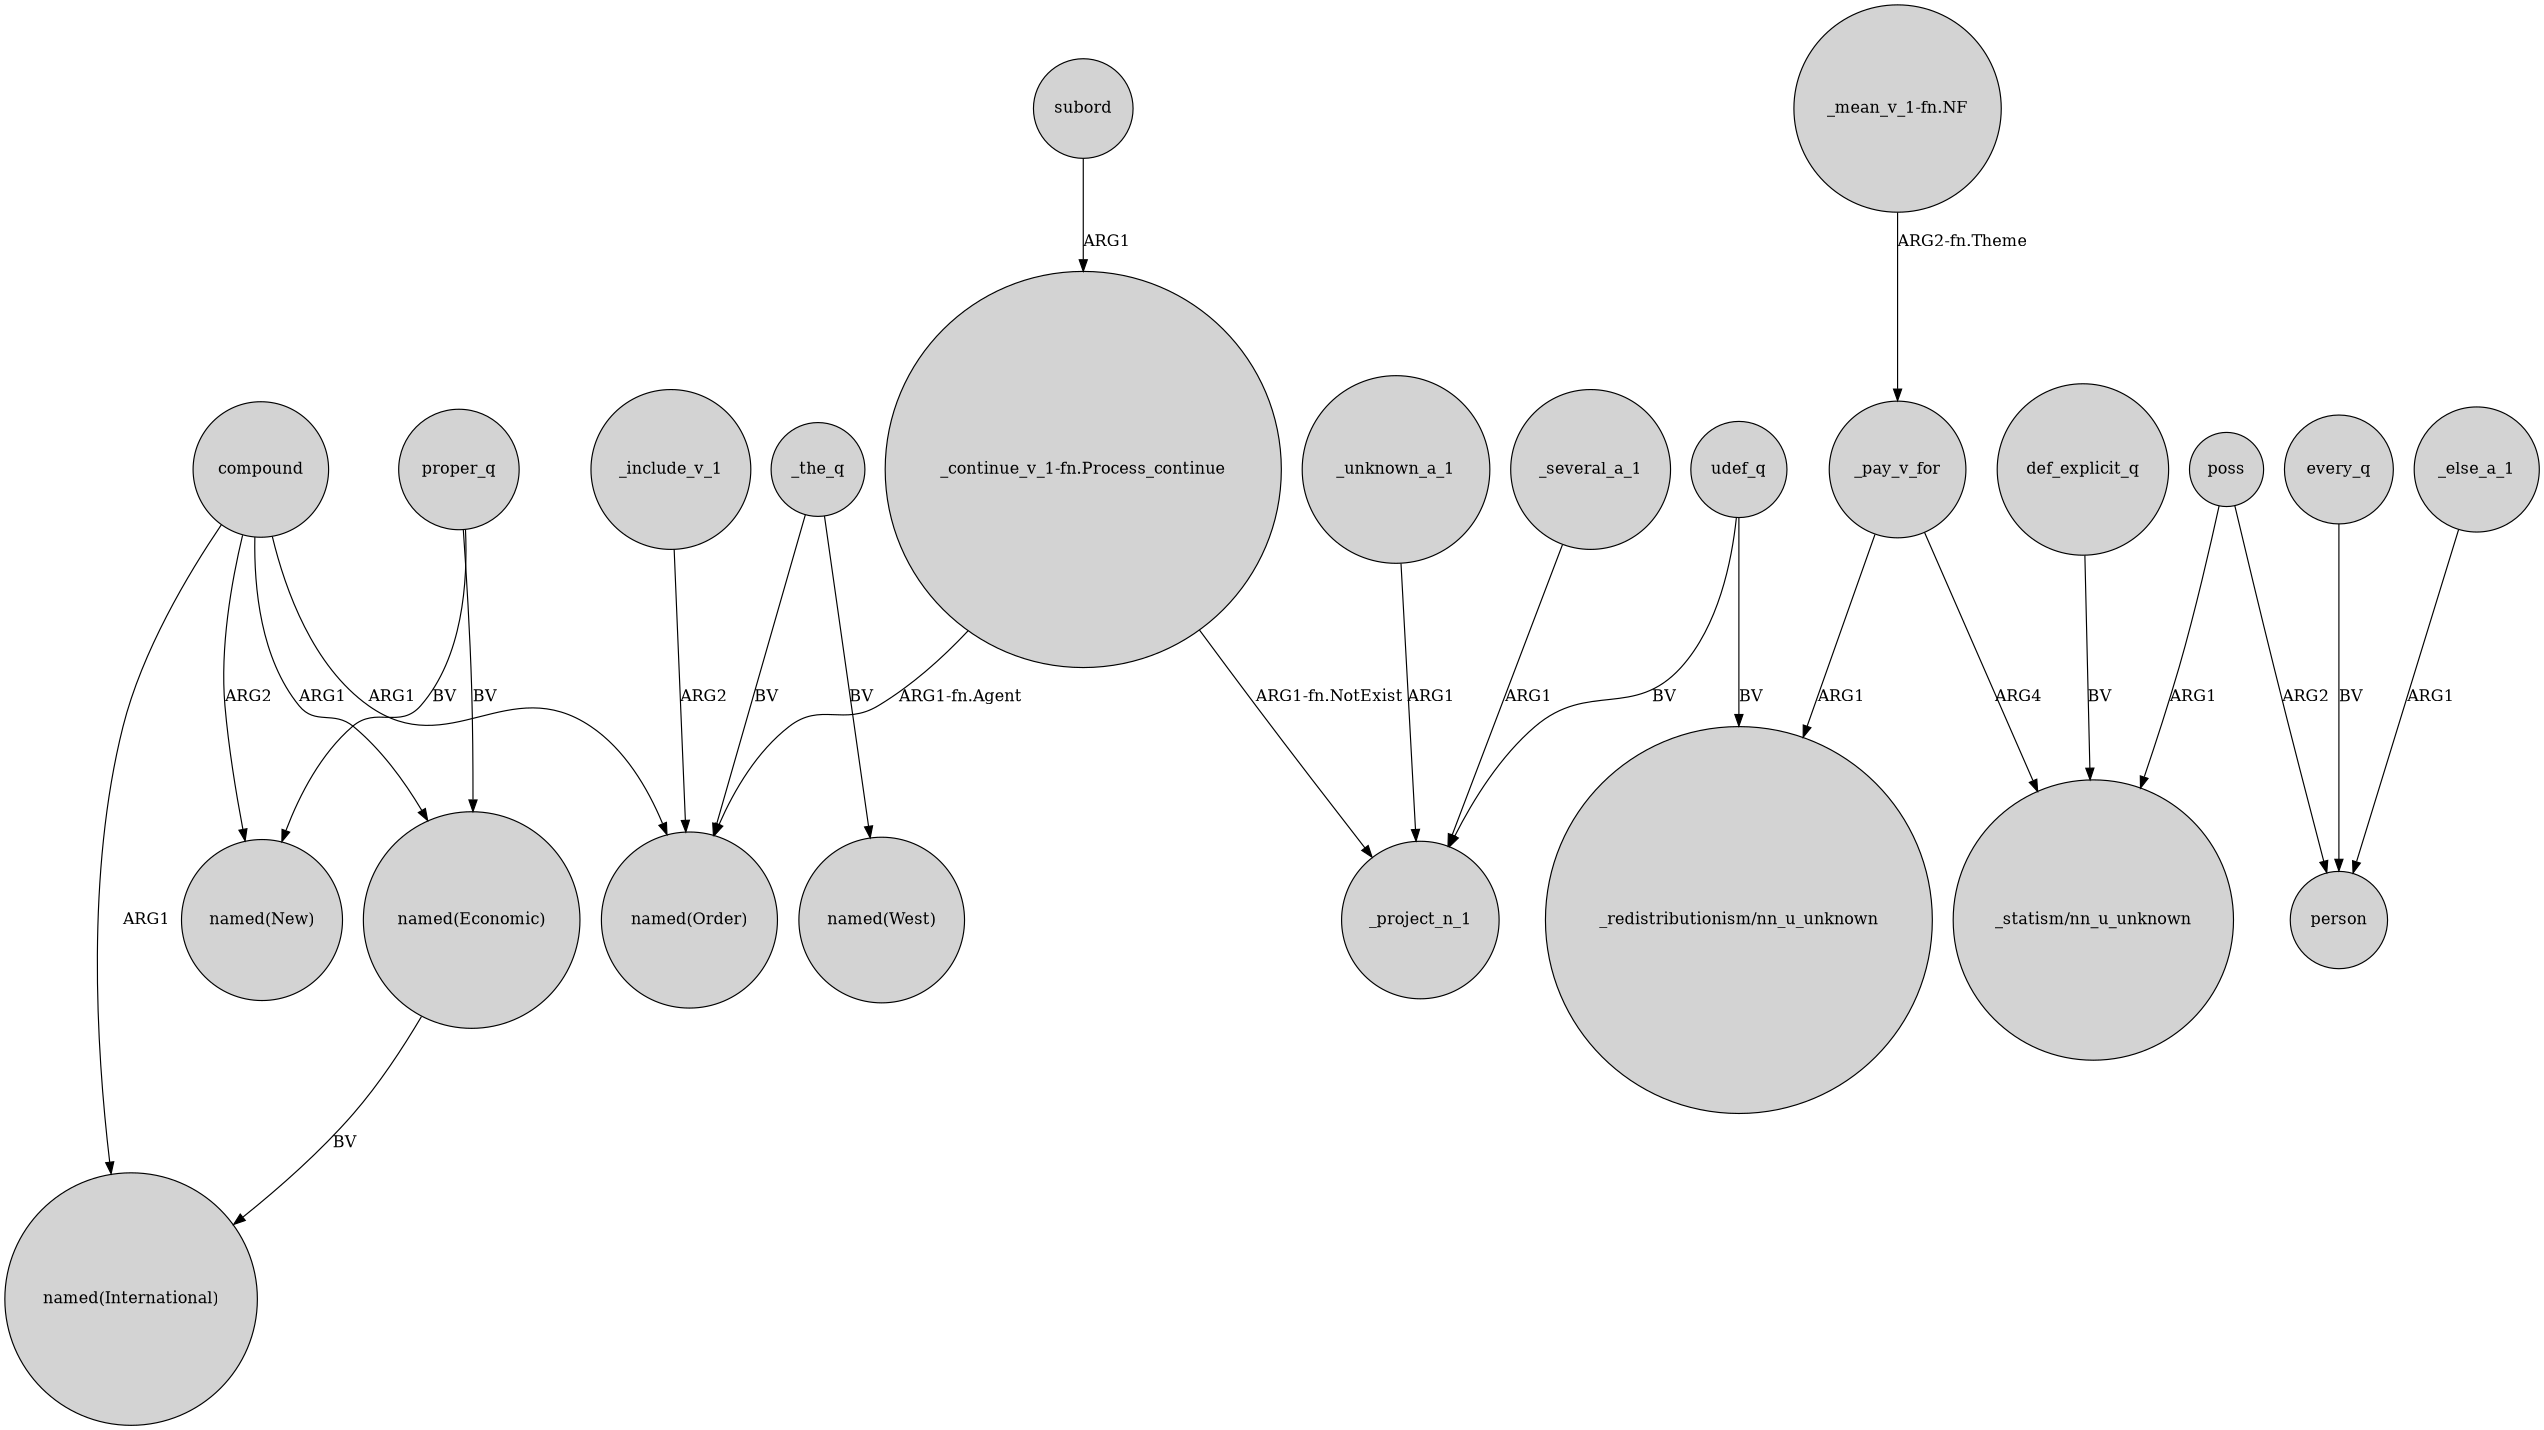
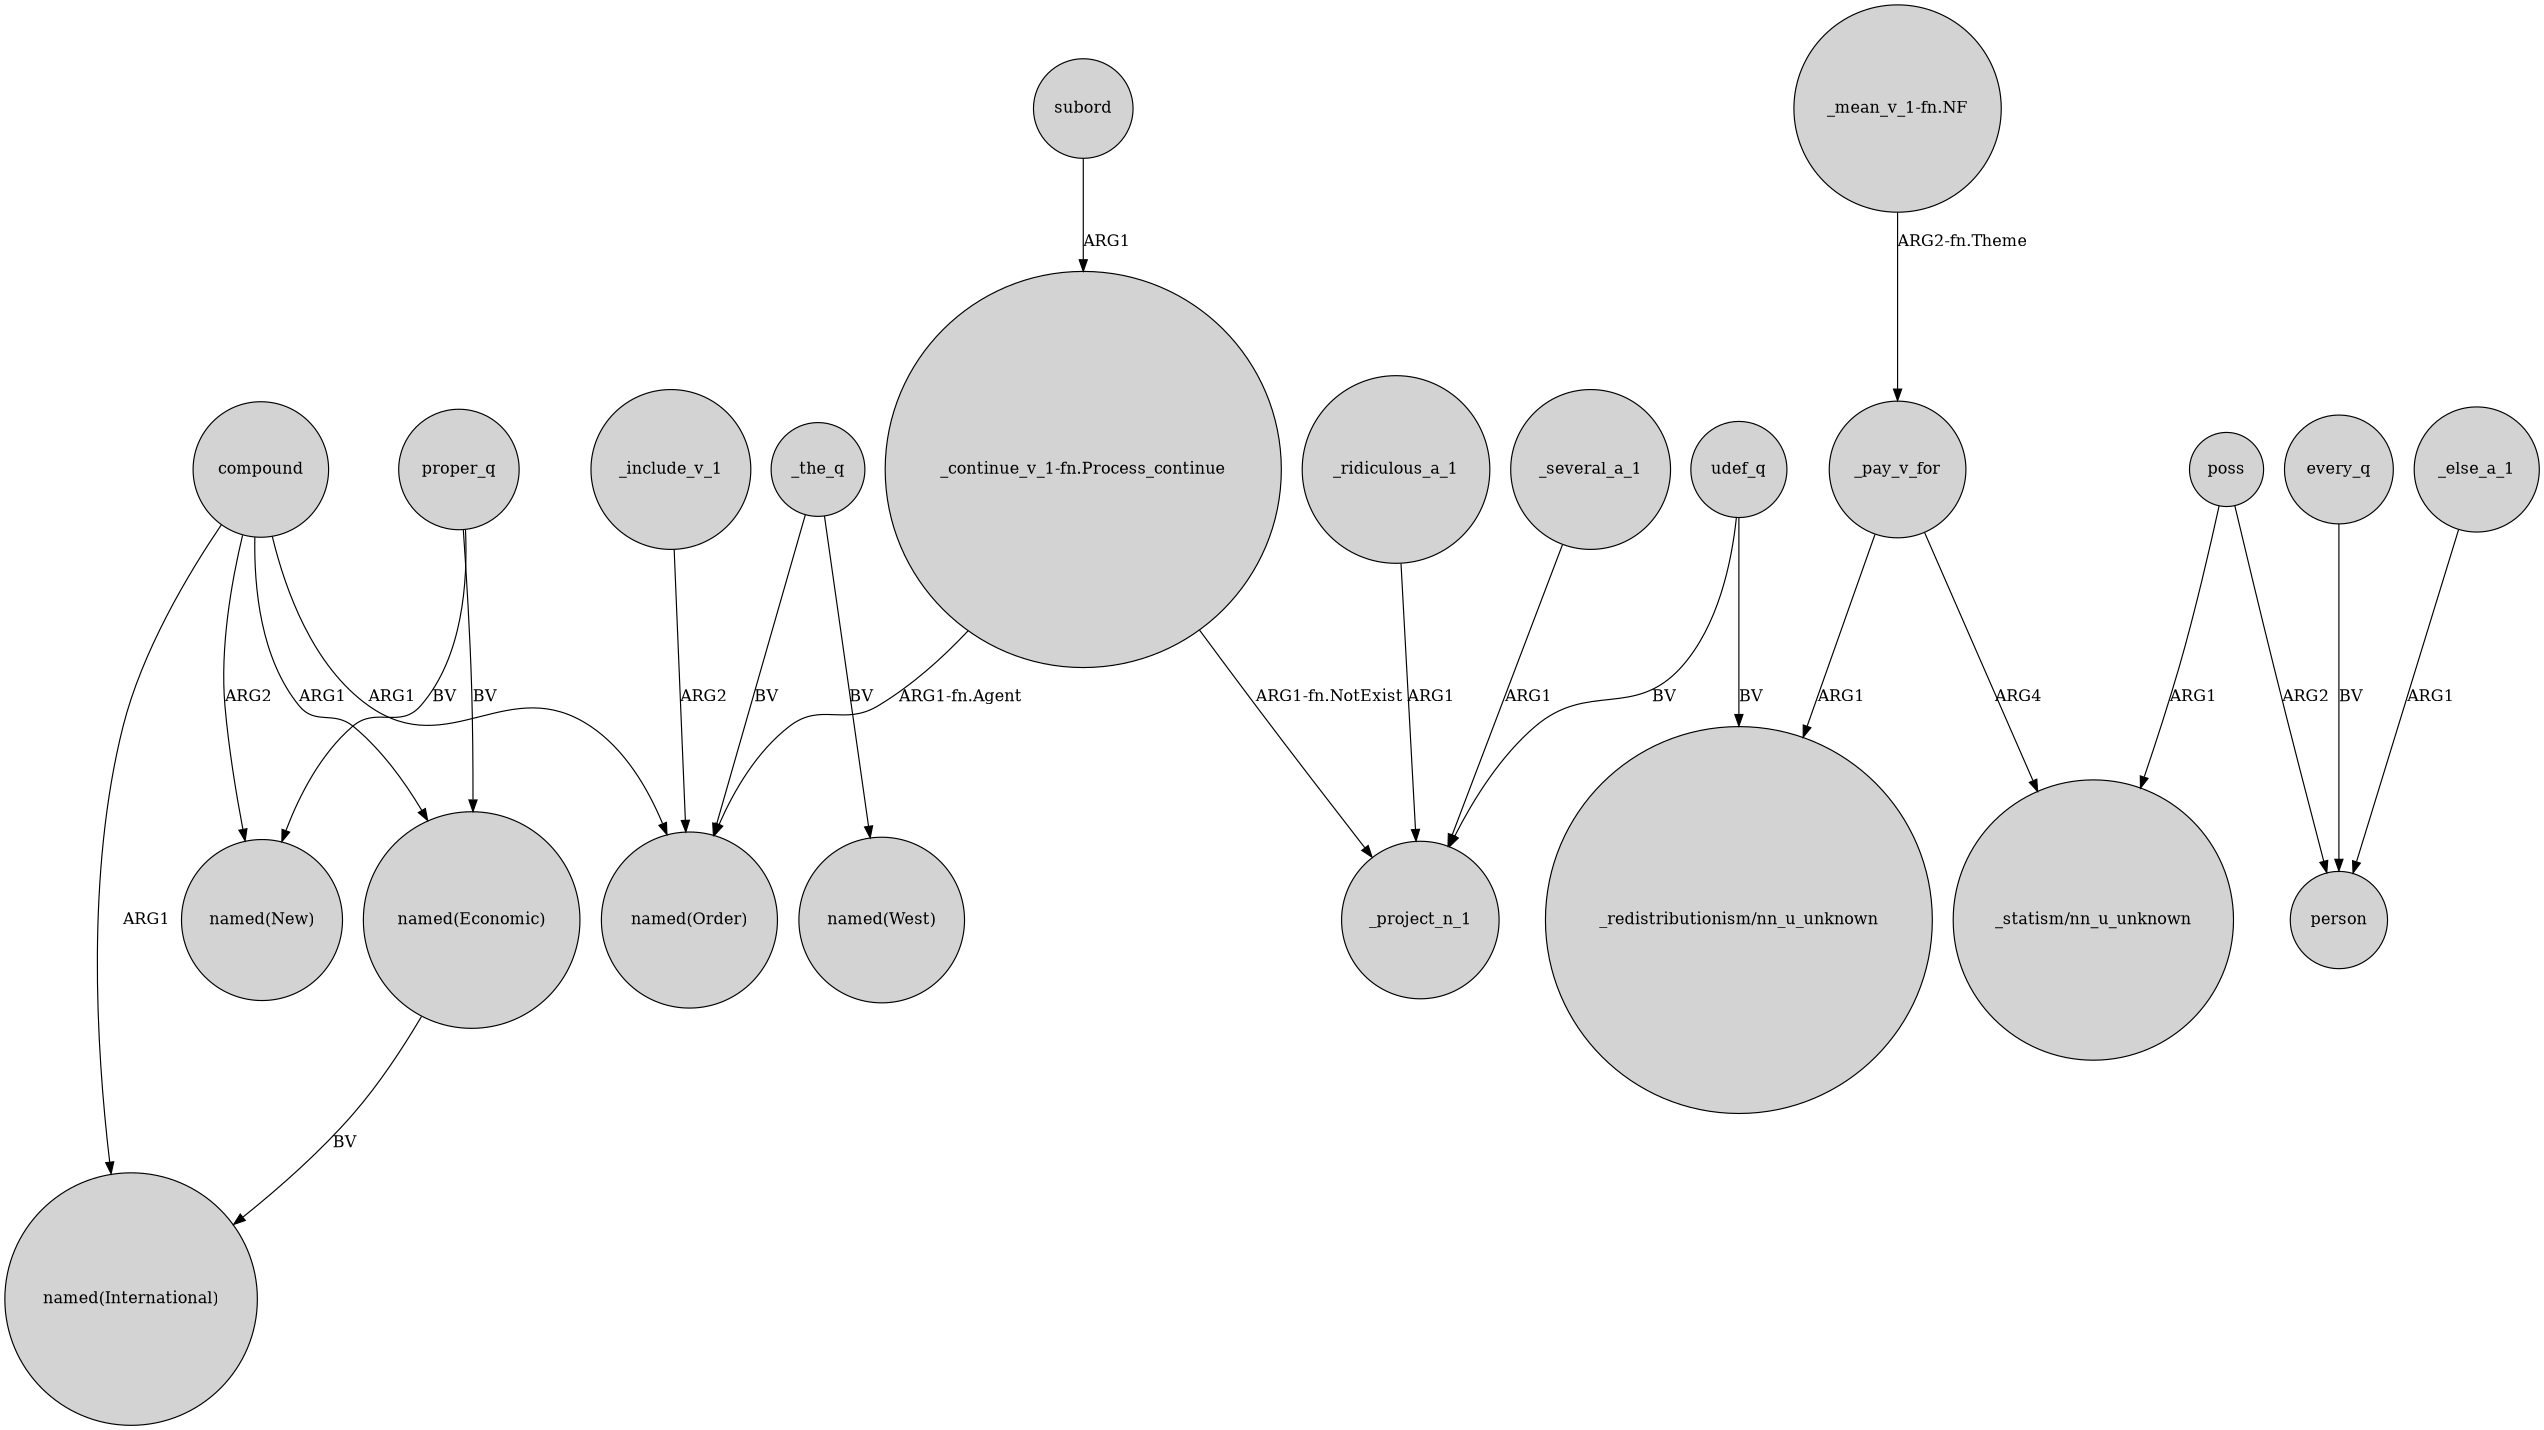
(1396, 469) -> (1396, 469)
(2083, 469) -> none
